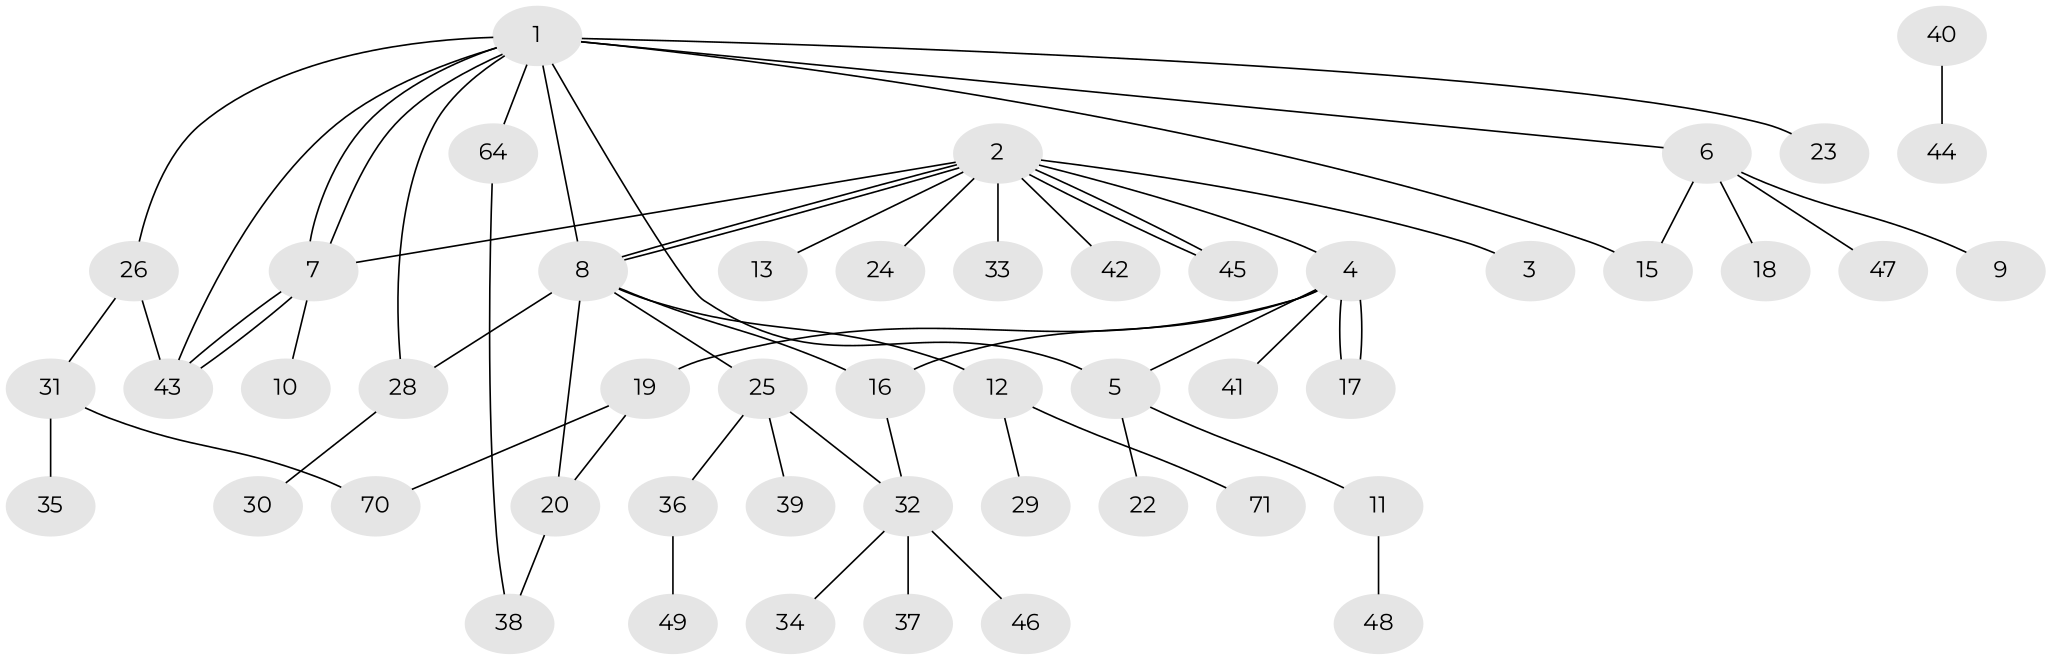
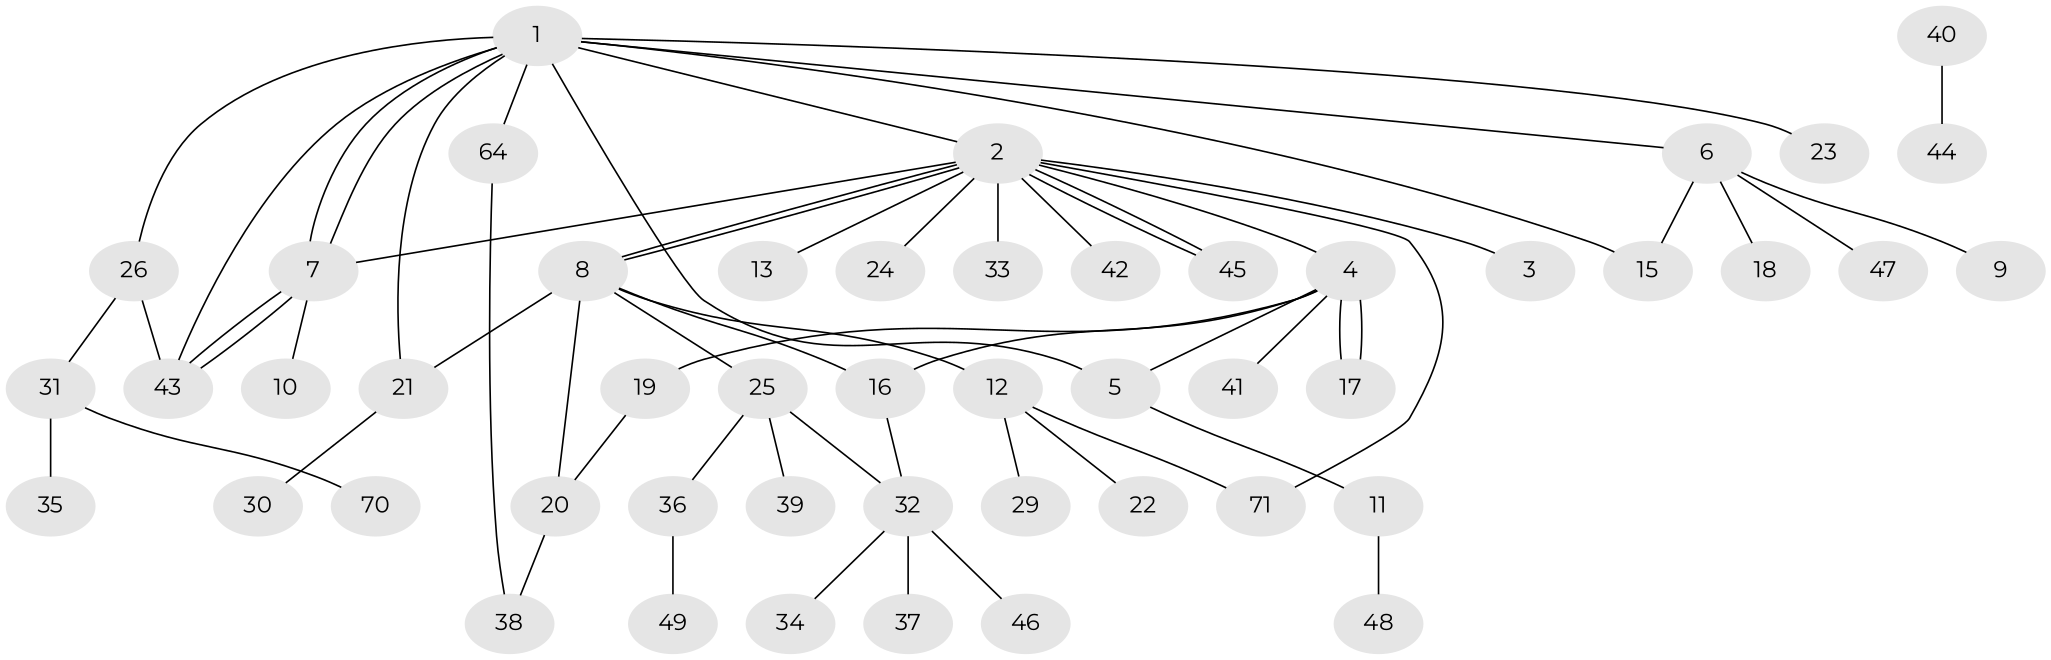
(560, 153) -> (768, 95)
none -> (1385, 232)
(403, 389) -> (403, 389)
(1127, 436) -> (1070, 447)
(510, 448) -> none
